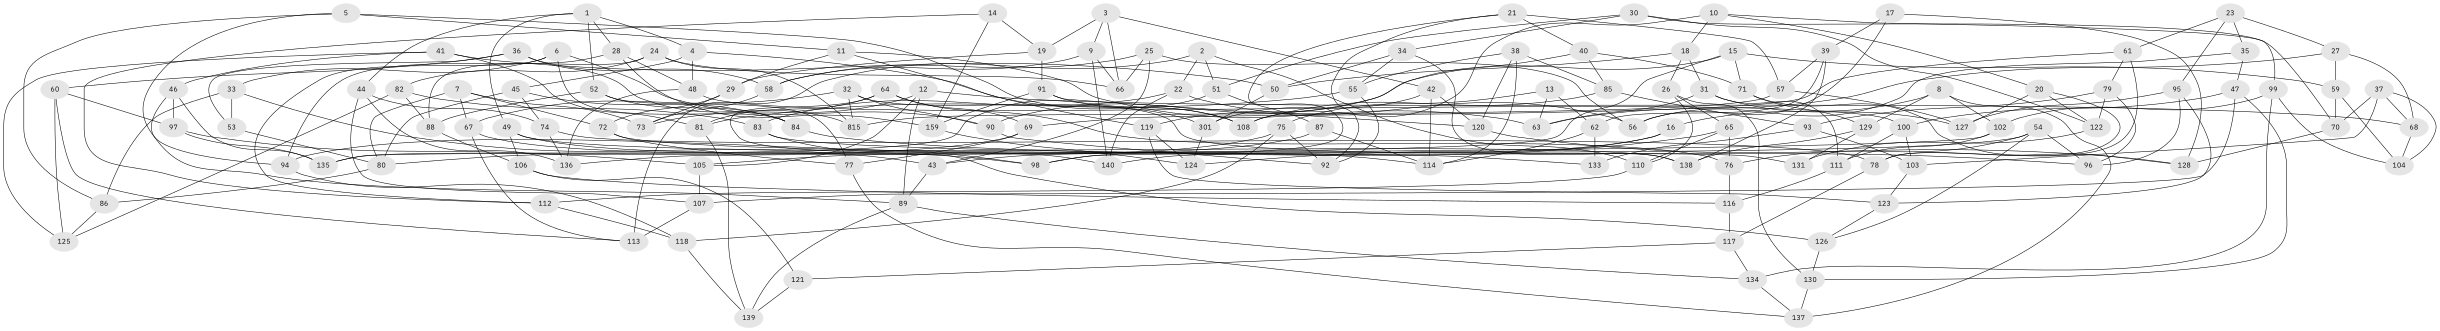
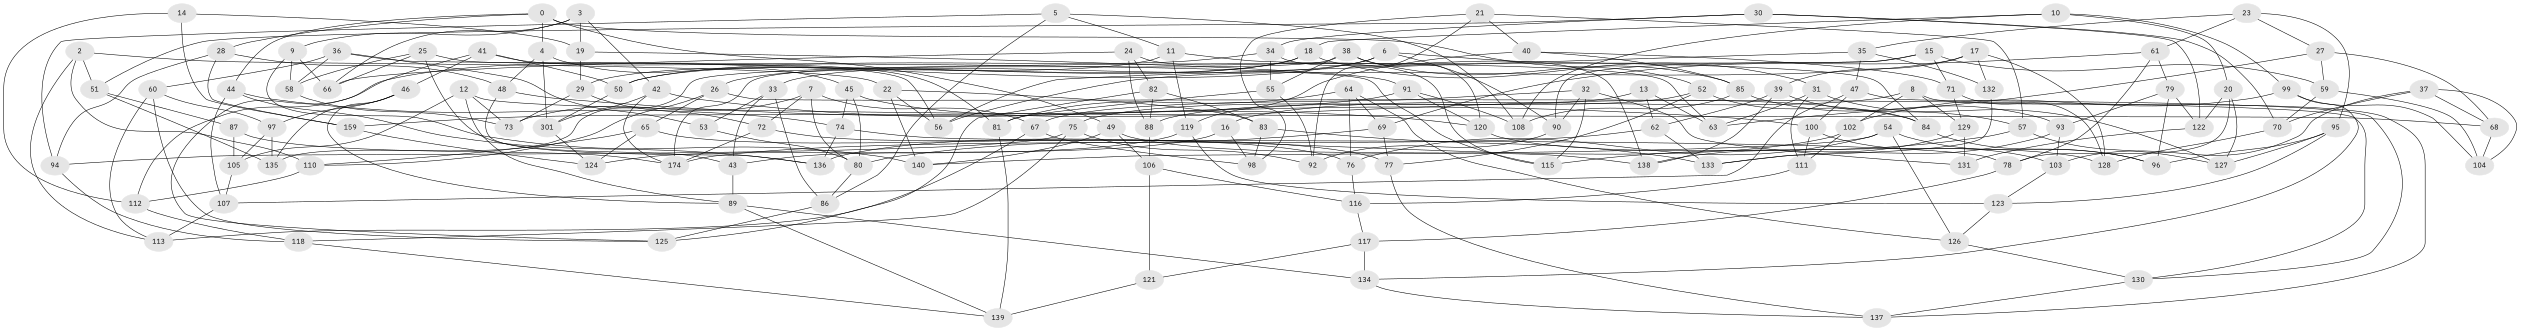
(587, 13) -> (542, 13)
none -> (1989, 89)
(854, 128) -> (1548, 166)
(1429, 166) -> (675, 166)
